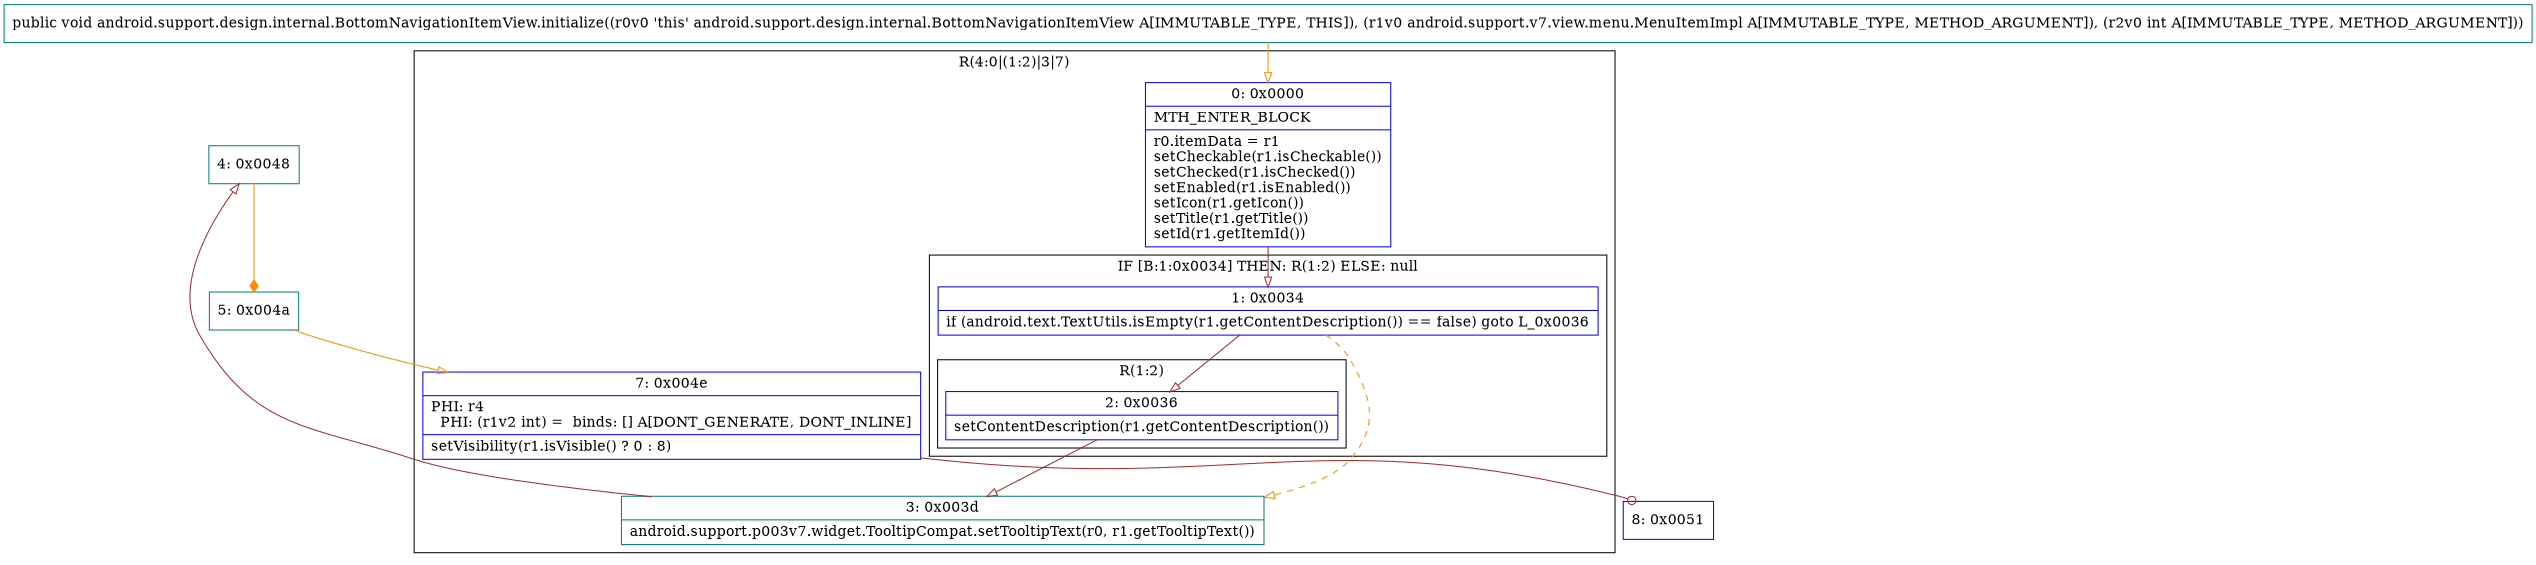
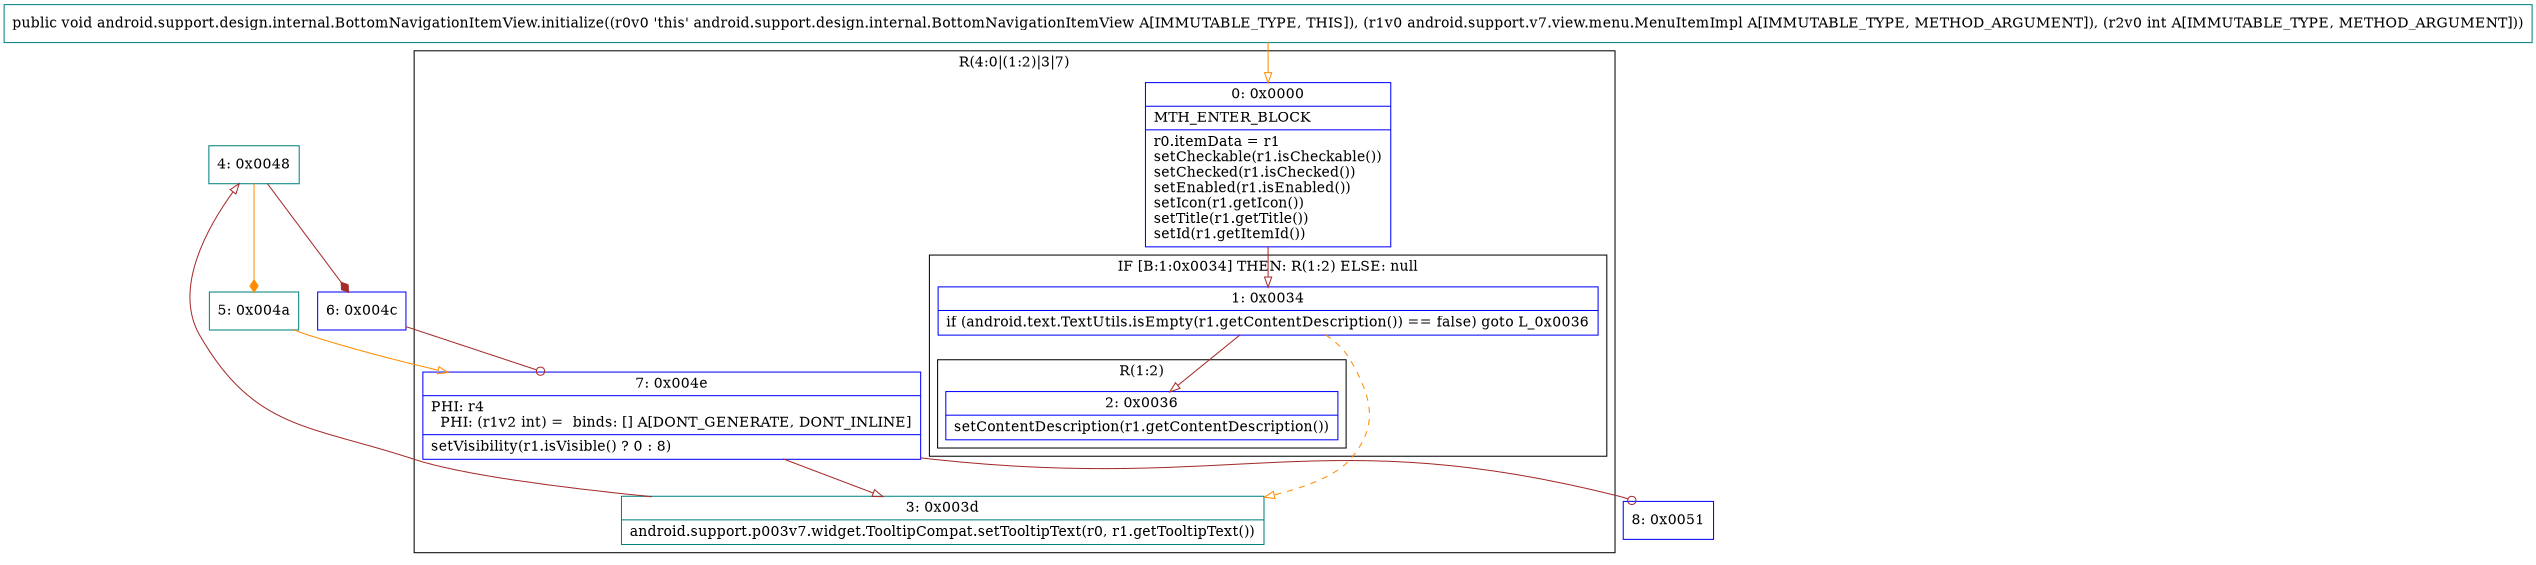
none -> (362, 311)
(1032, 474) -> (828, 476)
